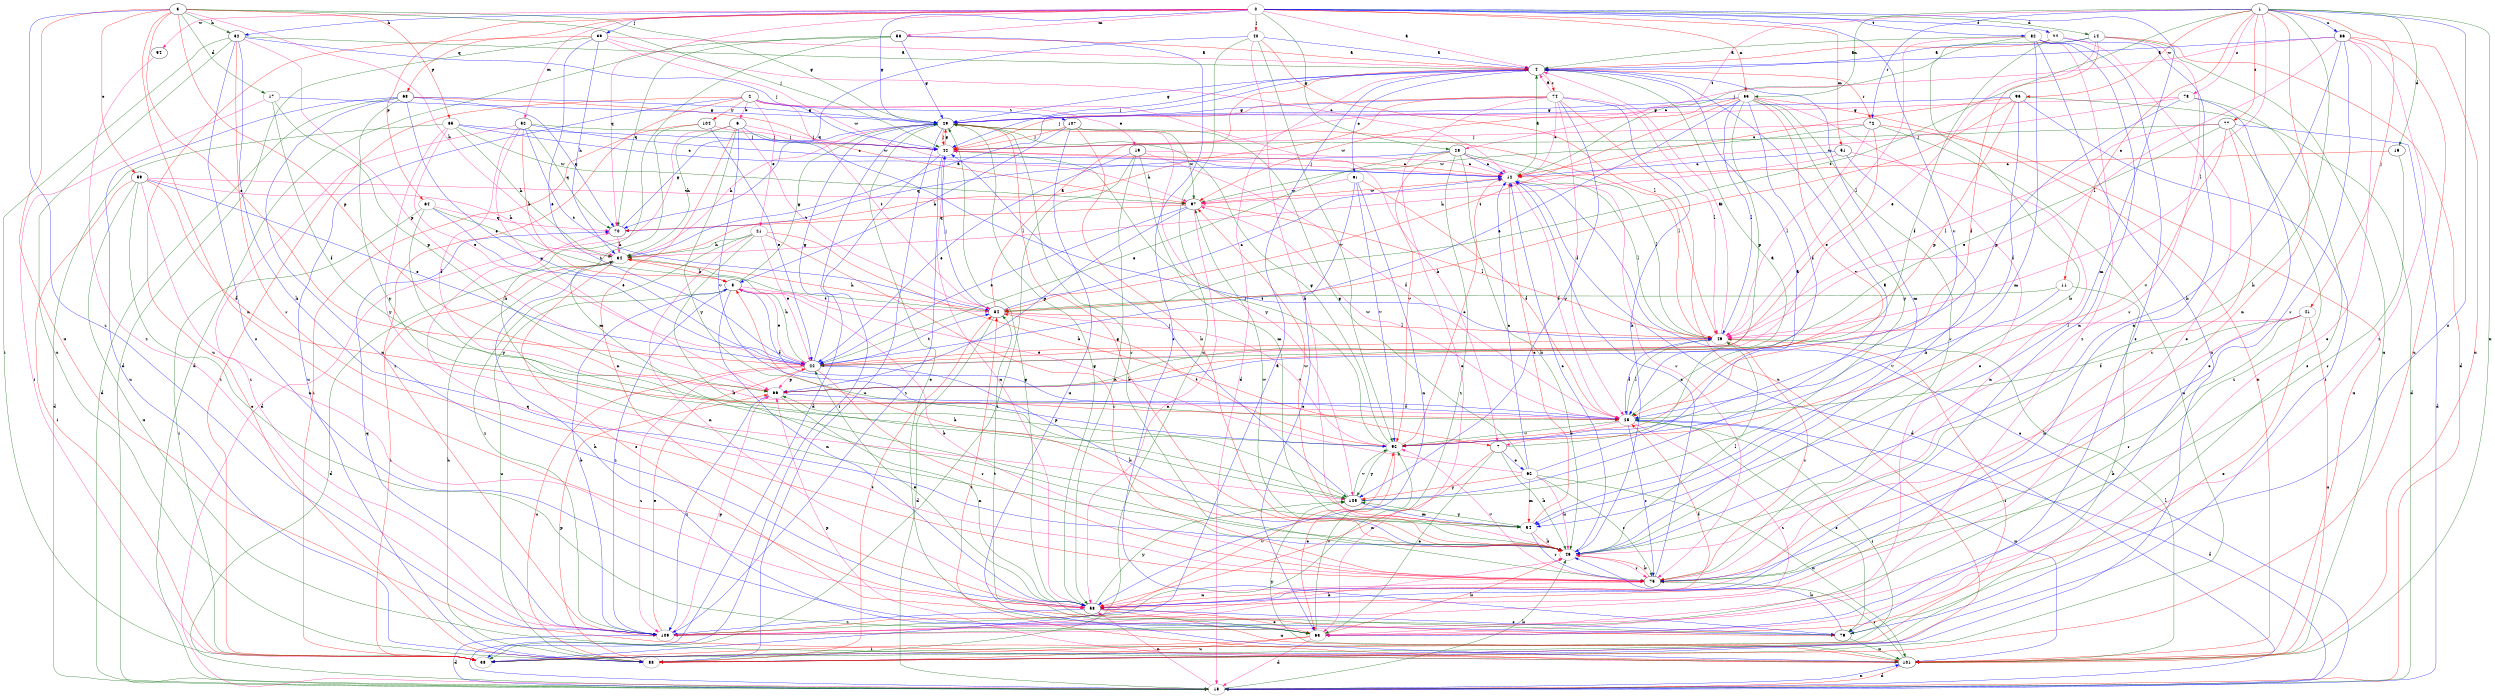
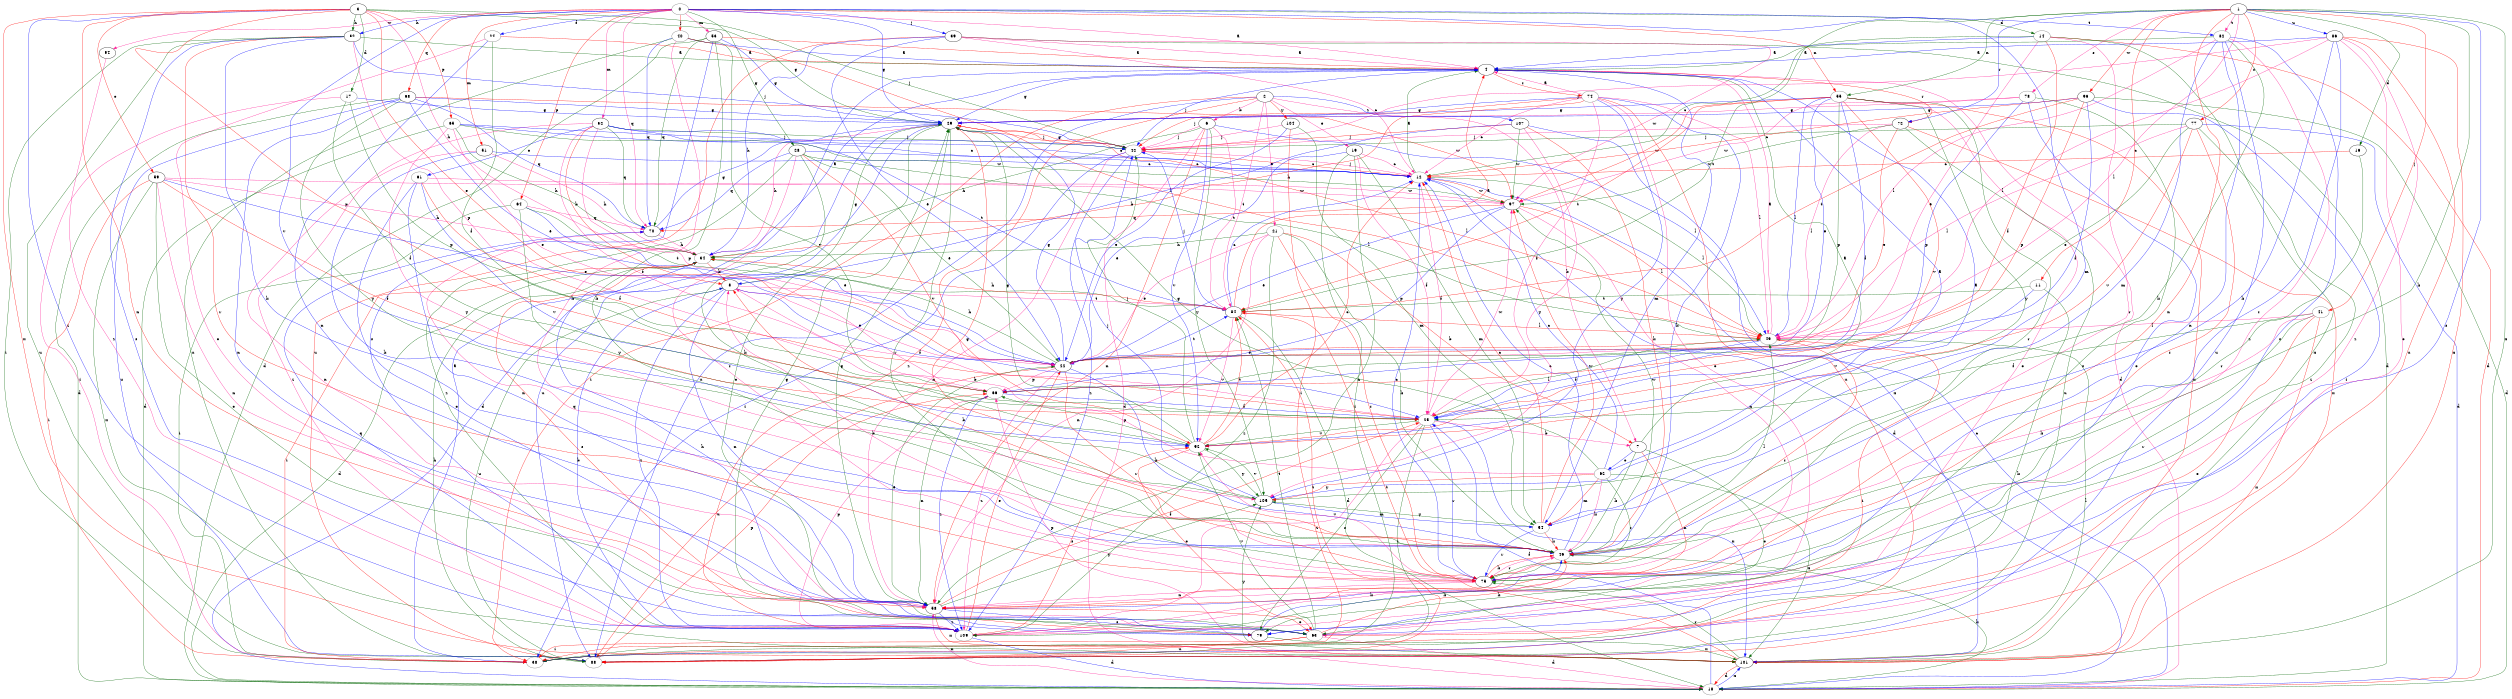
(1840, 22) -> (2231, 21)
(1413, 87) -> (516, 149)
(1263, 541) -> (1073, 541)
